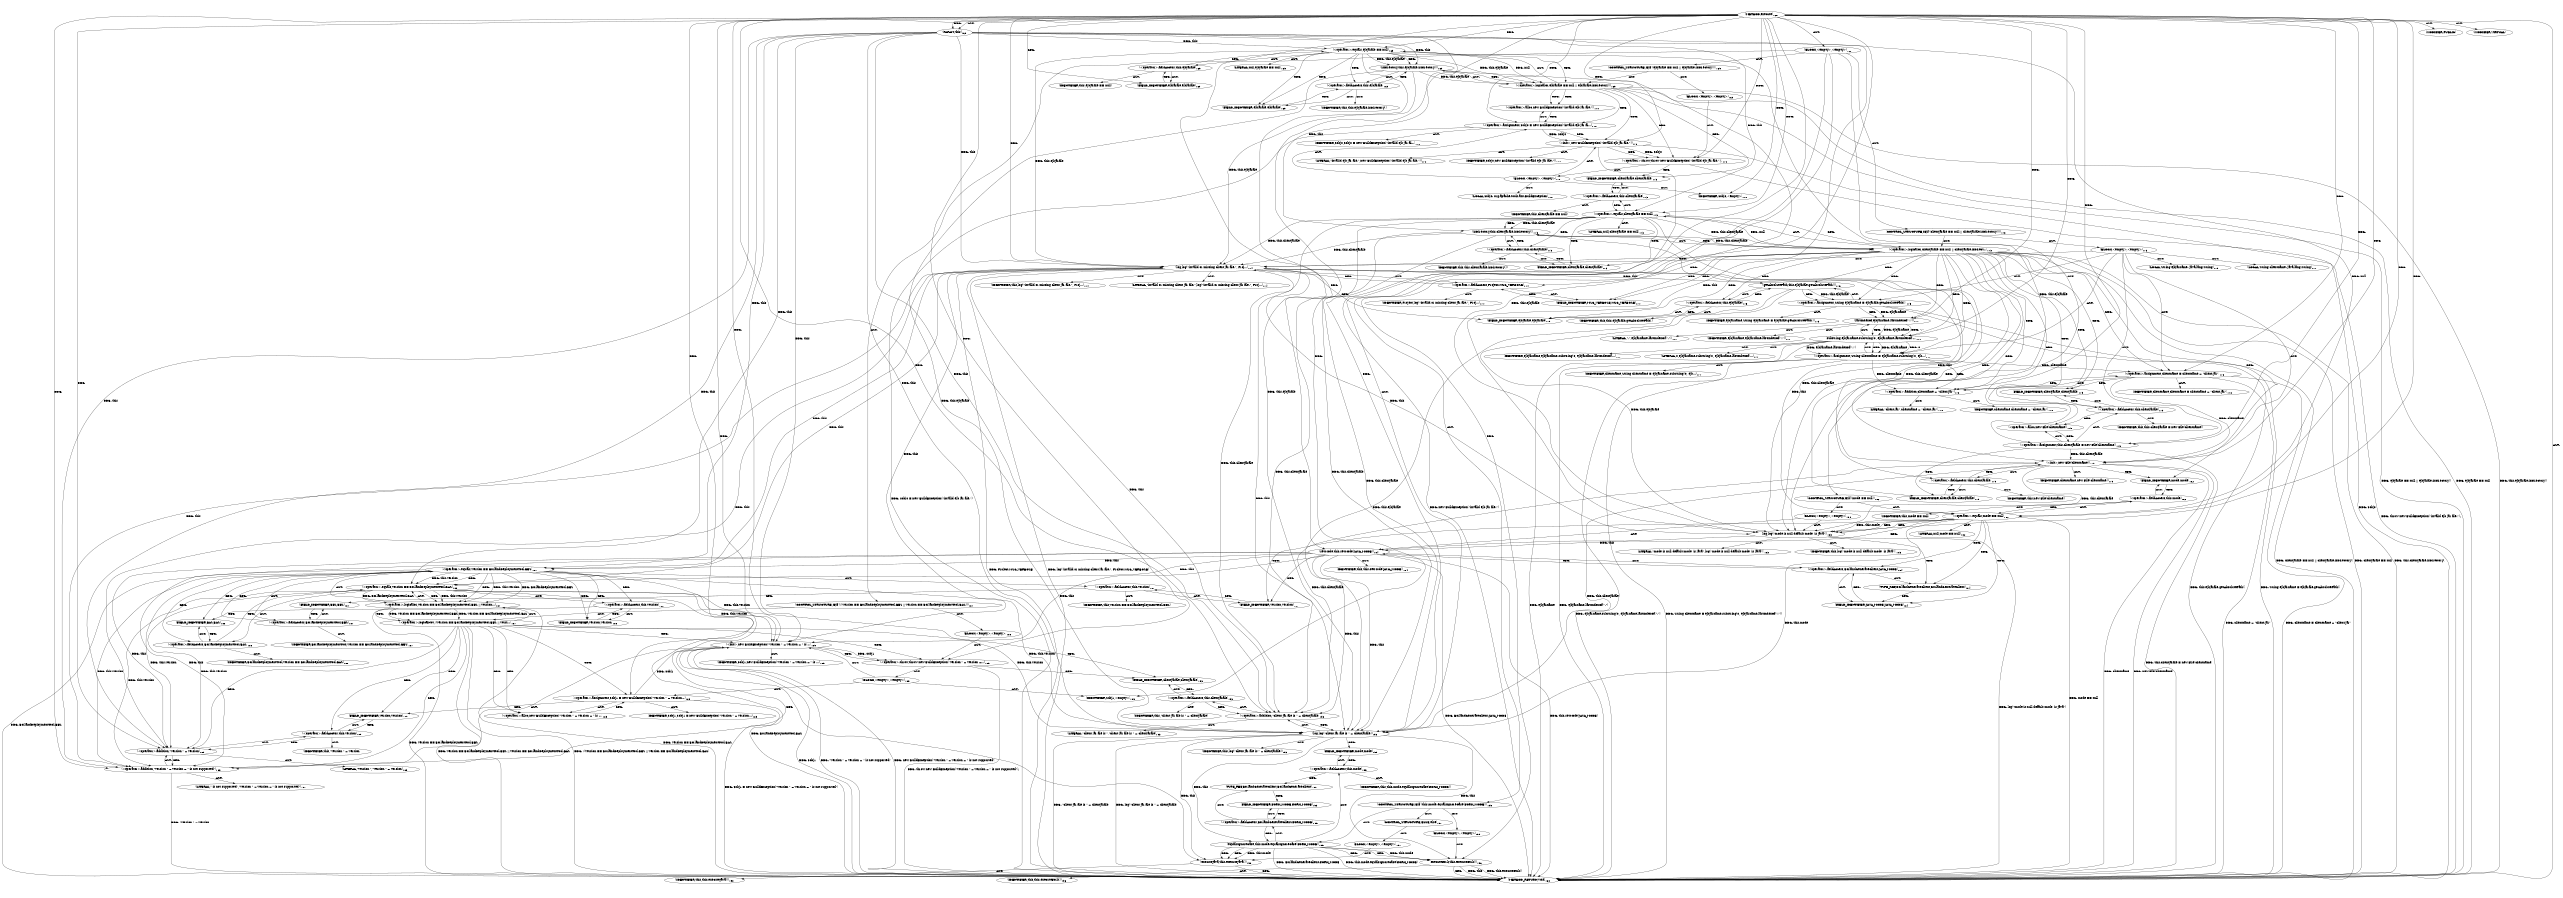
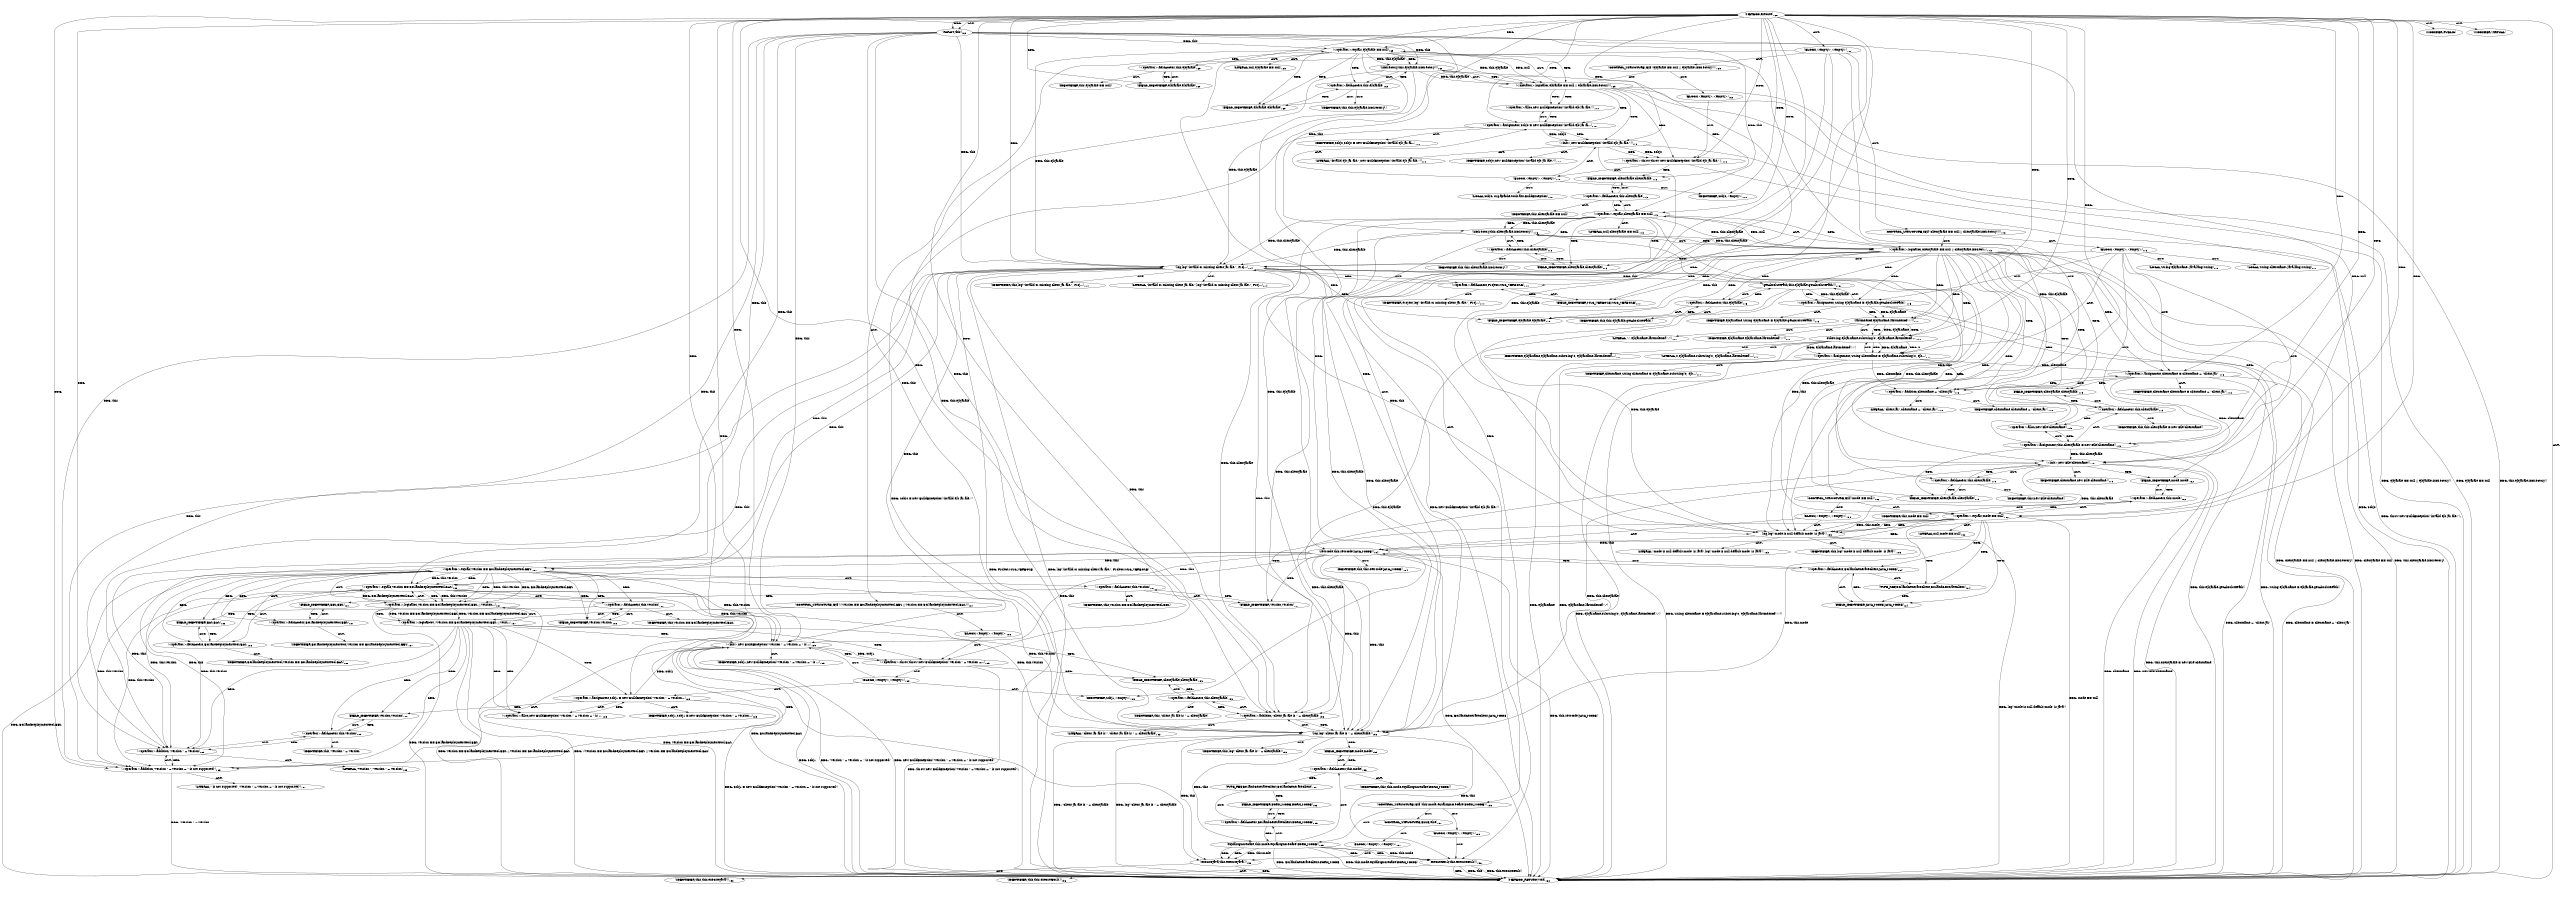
none -> (691, 623)
